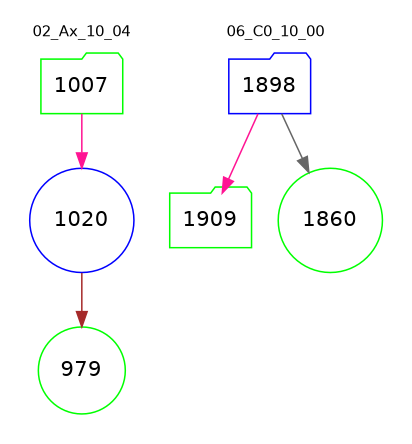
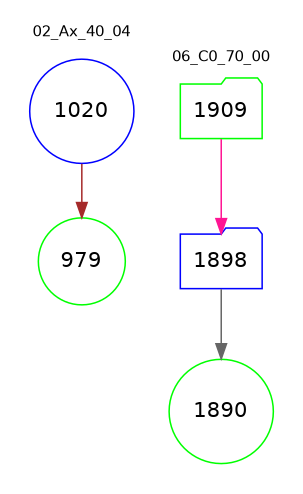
(82, 33) -> (82, 33)
(276, 33) -> (221, 57)
(82, 86) -> none
(243, 146) -> (221, 179)
(330, 220) -> (221, 411)
